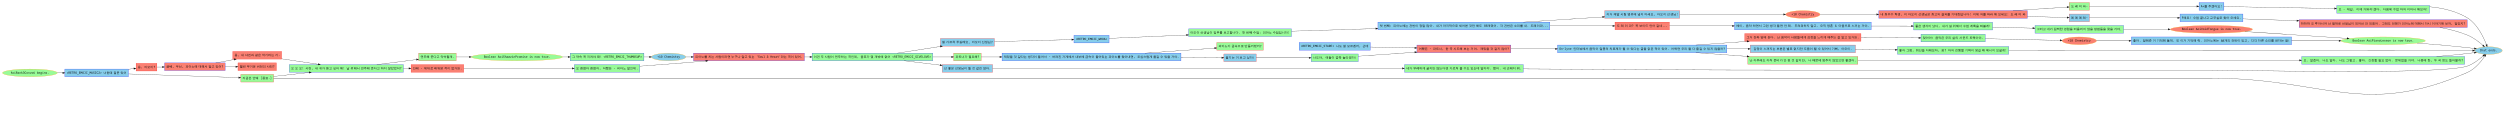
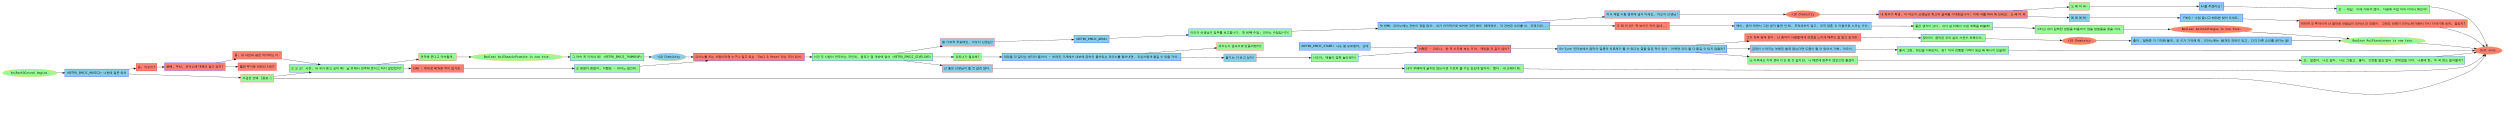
(2211, 18) -> (2211, 18)
(1803, 49) -> (1803, 49)
(2489, 51) -> (2489, 51)
